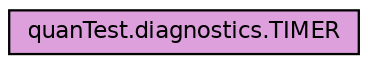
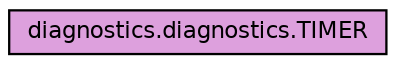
(184, 32) -> (198, 32)
